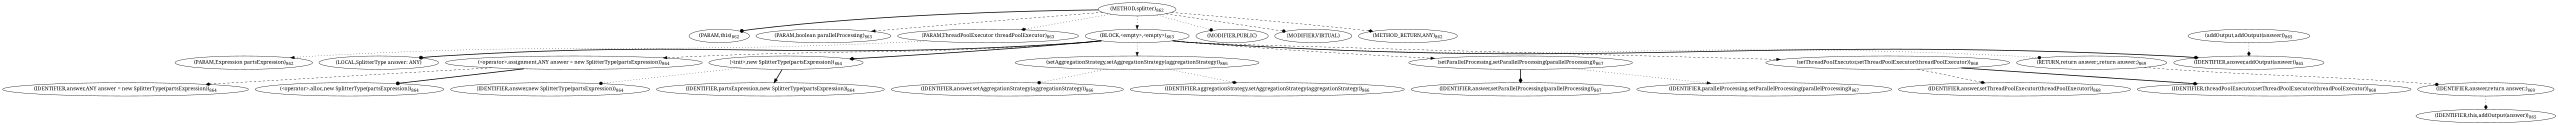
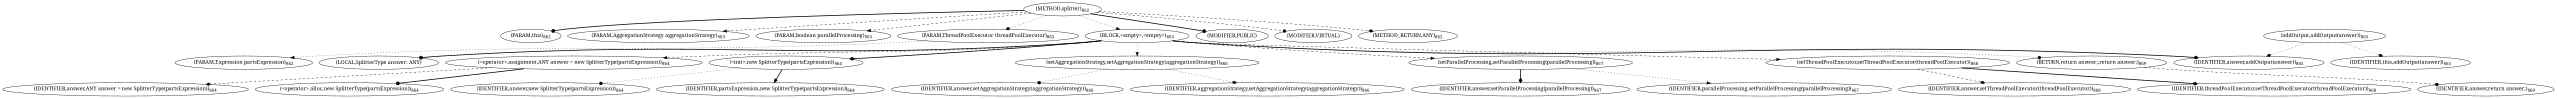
(1183, 22) -> (1147, 22)
none -> (658, 36)
(2486, 101) -> (2360, 49)
